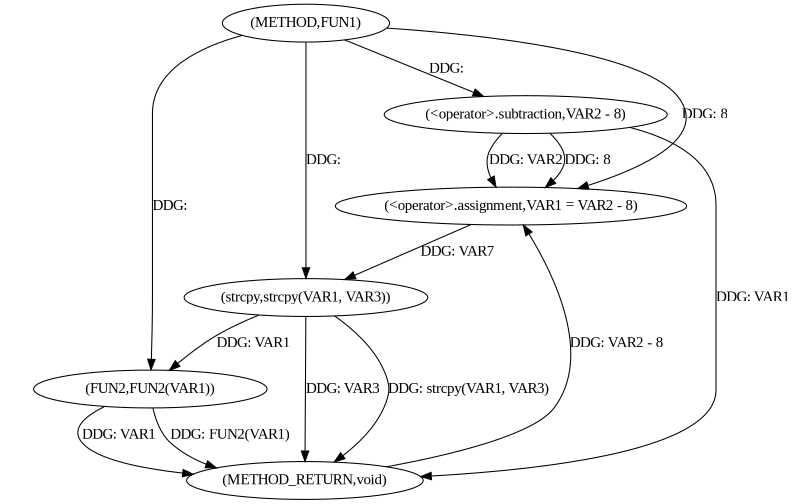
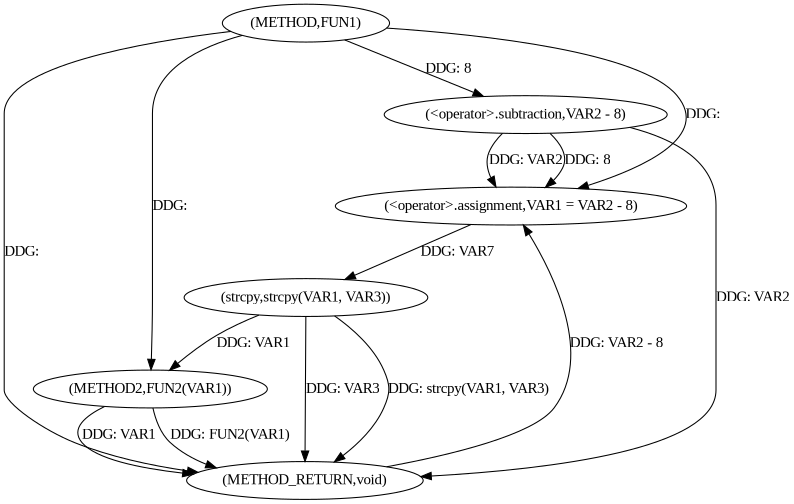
(448, 69) -> (448, 69)
(705, 115) -> (705, 115)
(306, 155) -> (4, 229)
(753, 298) -> (753, 298)
(150, 389) -> (150, 389)
